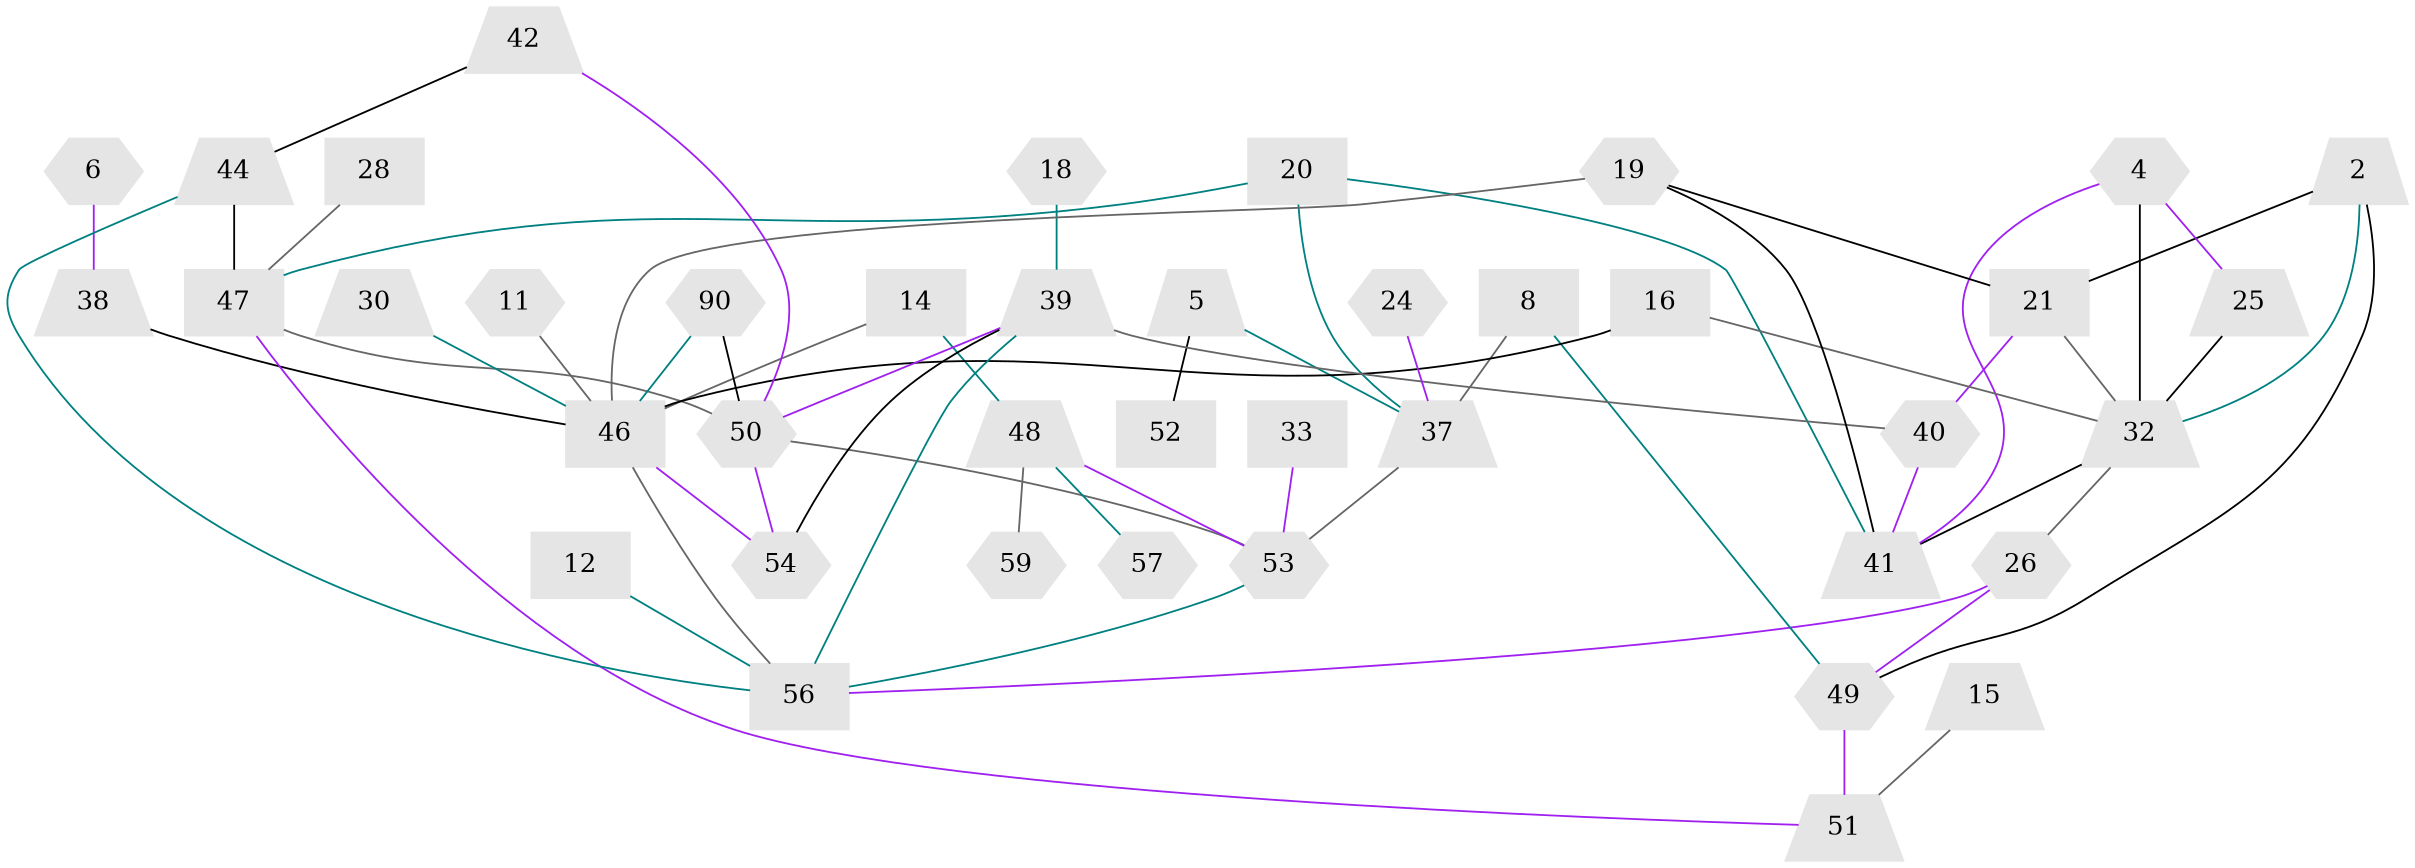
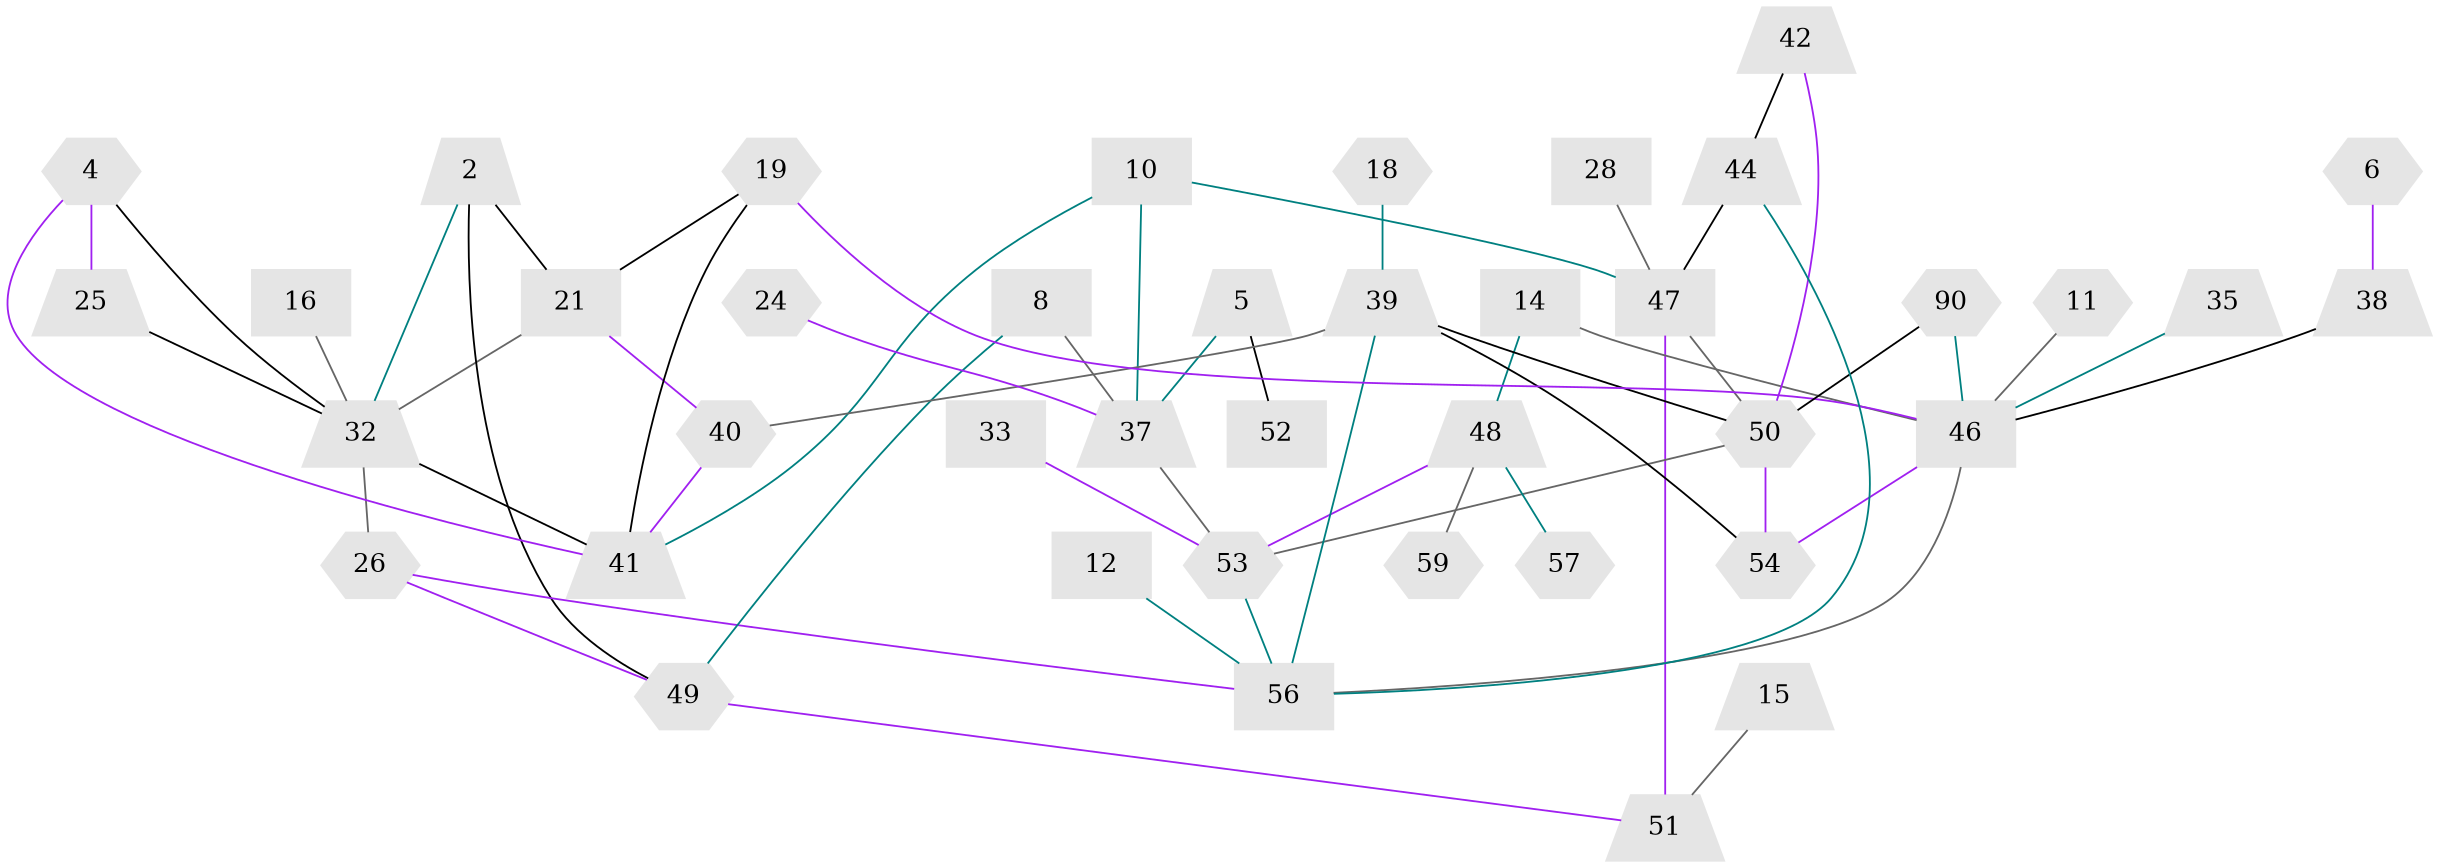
(1297, 171) -> (1142, 171)
(1154, 213) -> (1333, 381)
(375, 303) -> (2223, 303)
(1138, 368) -> none
(875, 379) -> (1582, 375)
